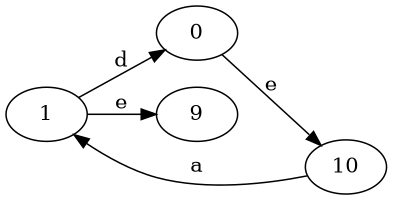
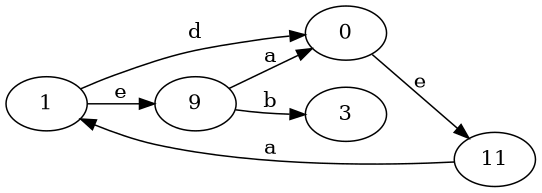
none -> (263, 72)
none -> (346, 114)
(346, 167) -> (495, 159)
